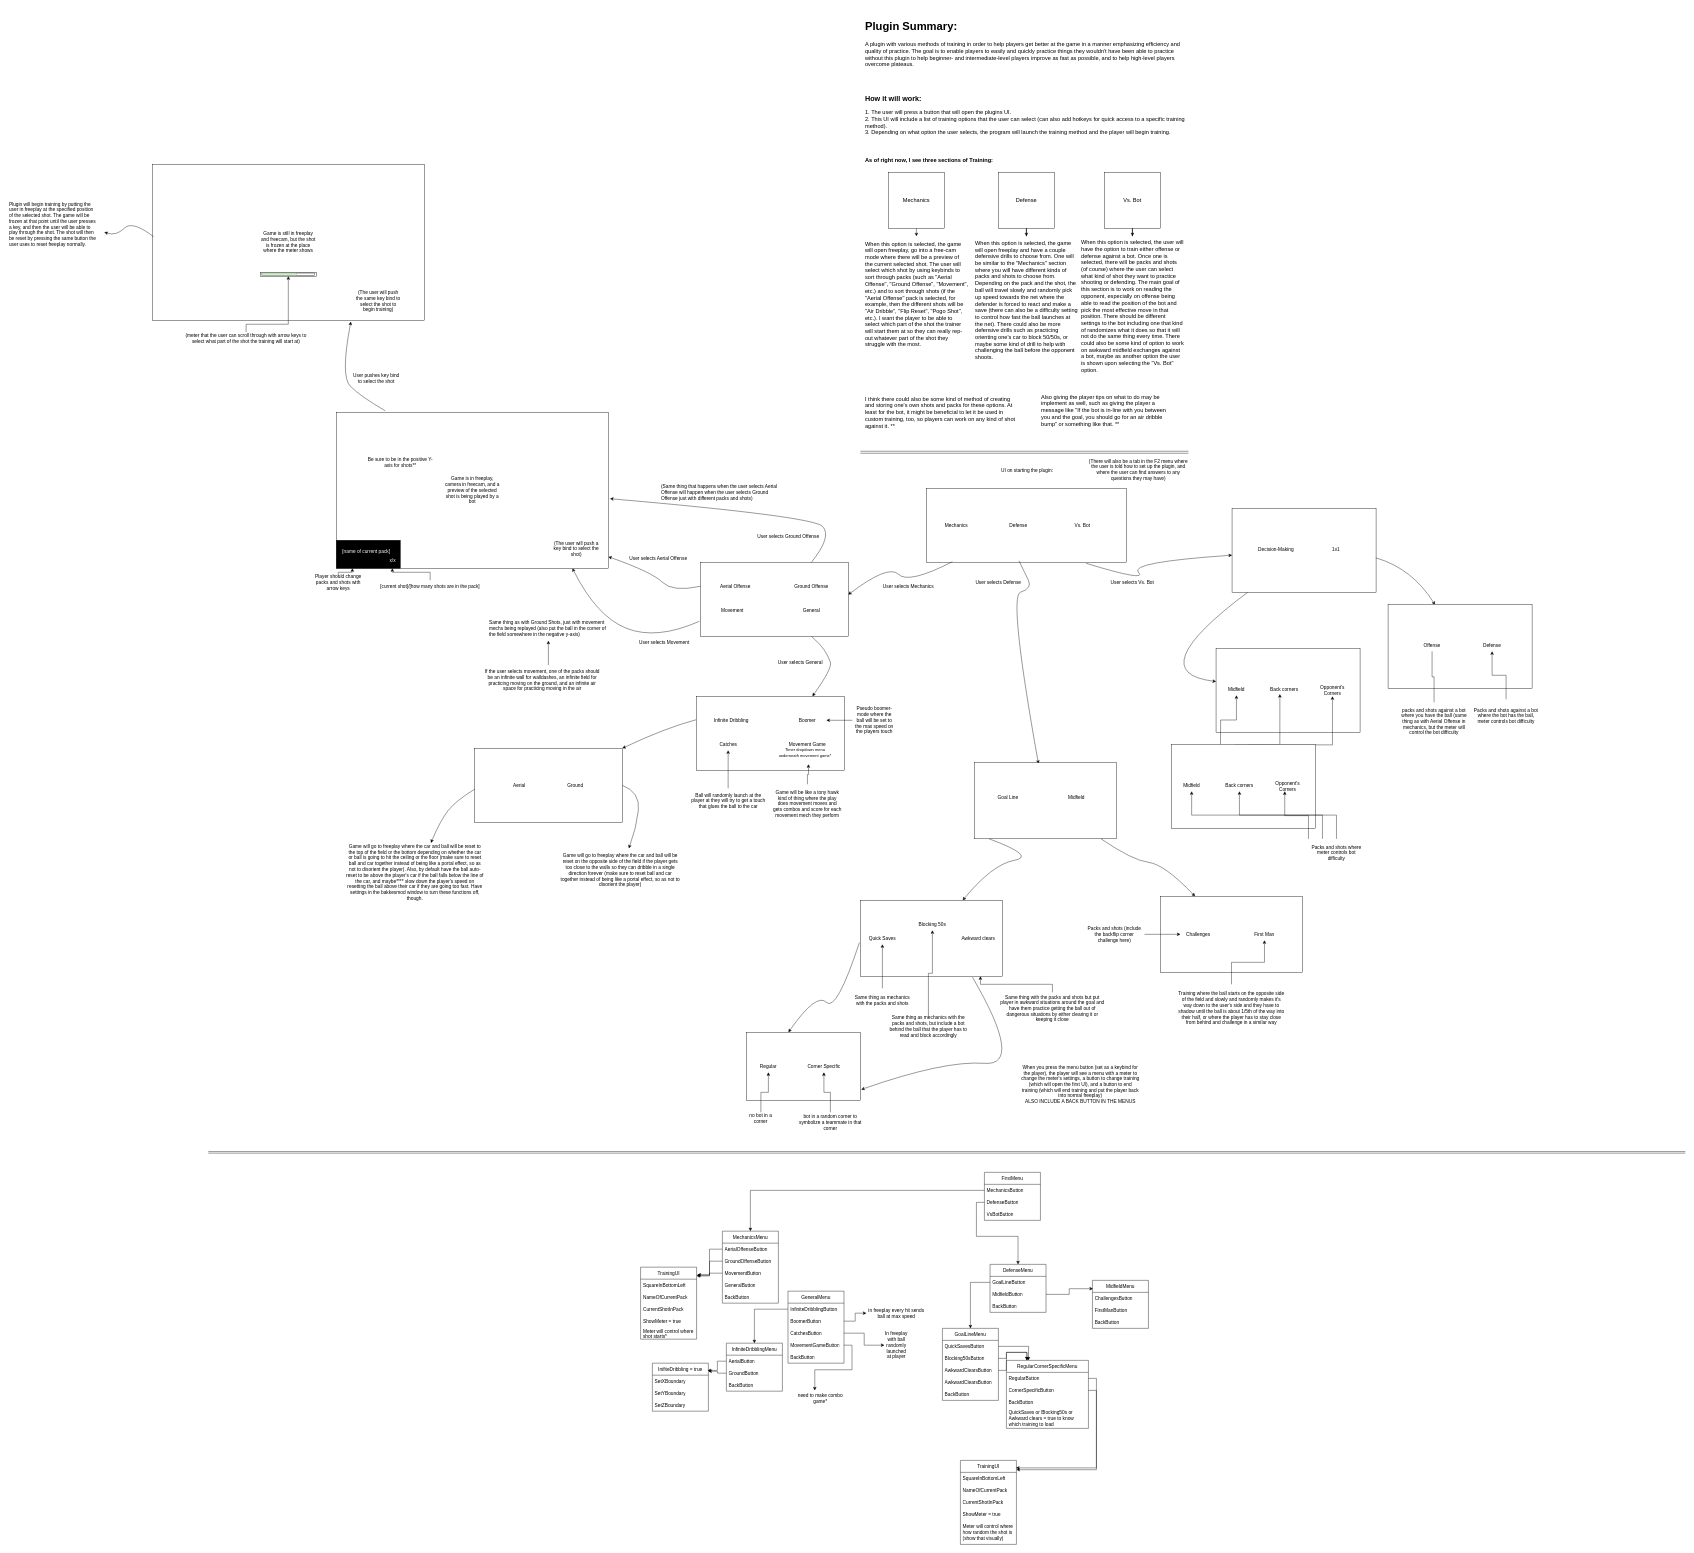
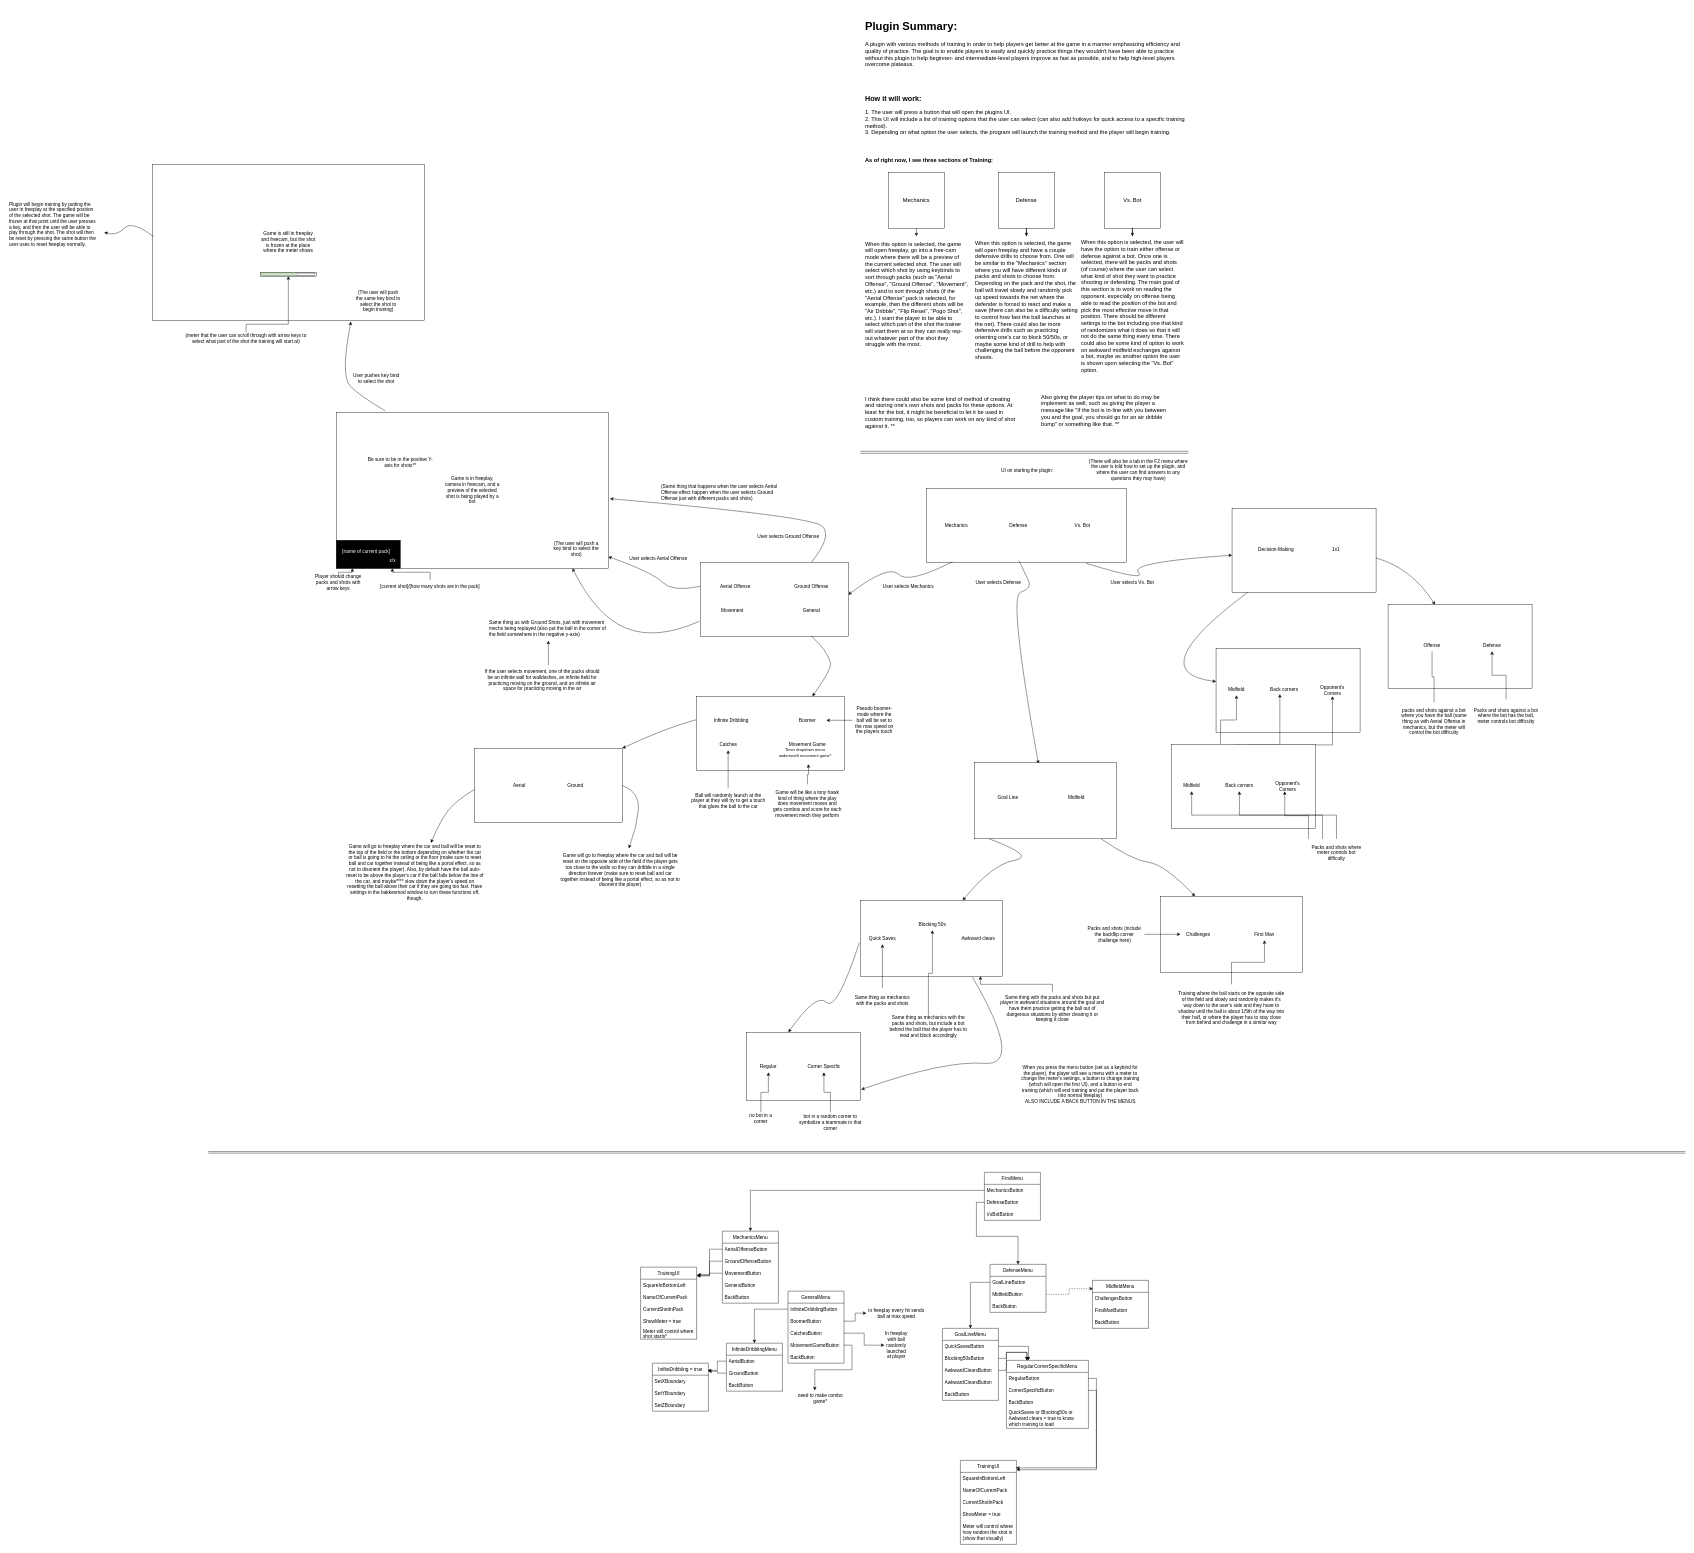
(721, 492) -> (721, 492)
(664, 642) -> none
(800, 662) -> none
(1069, 1293) -> (1069, 1293)
